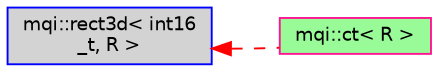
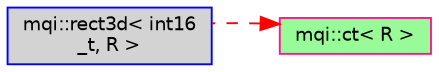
(255, 48) -> (236, 23)
